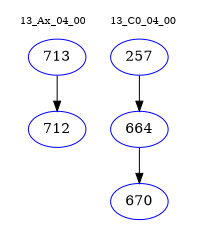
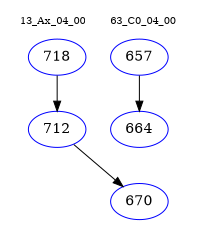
(143, 22) -> (143, 22)
(57, 57) -> (57, 57)
(139, 57) -> (139, 57)
(139, 161) -> (94, 162)
